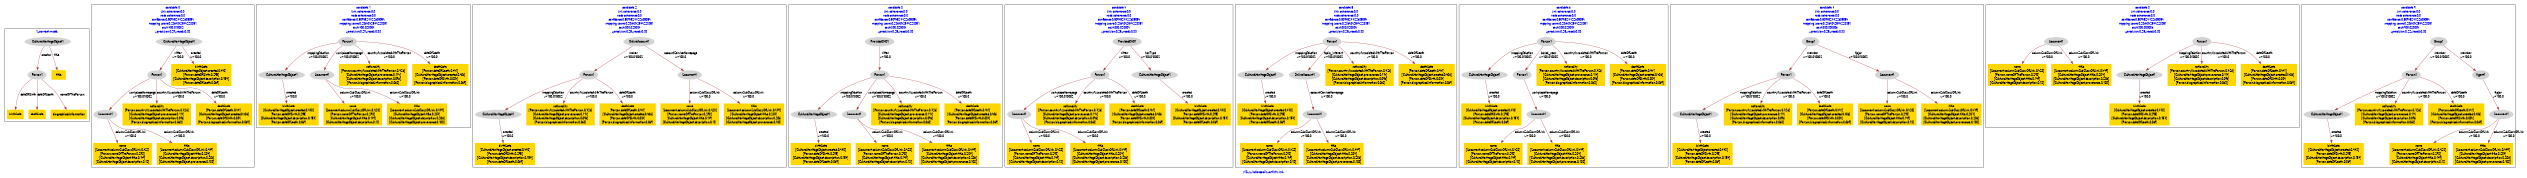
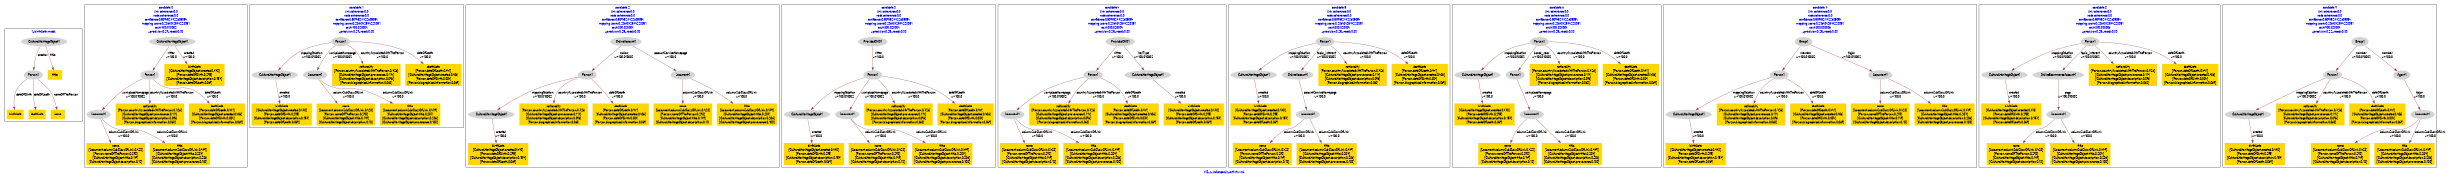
(47, 32) -> (44, 32)
none -> (2058, 75)
(69, 114) -> (58, 114)
